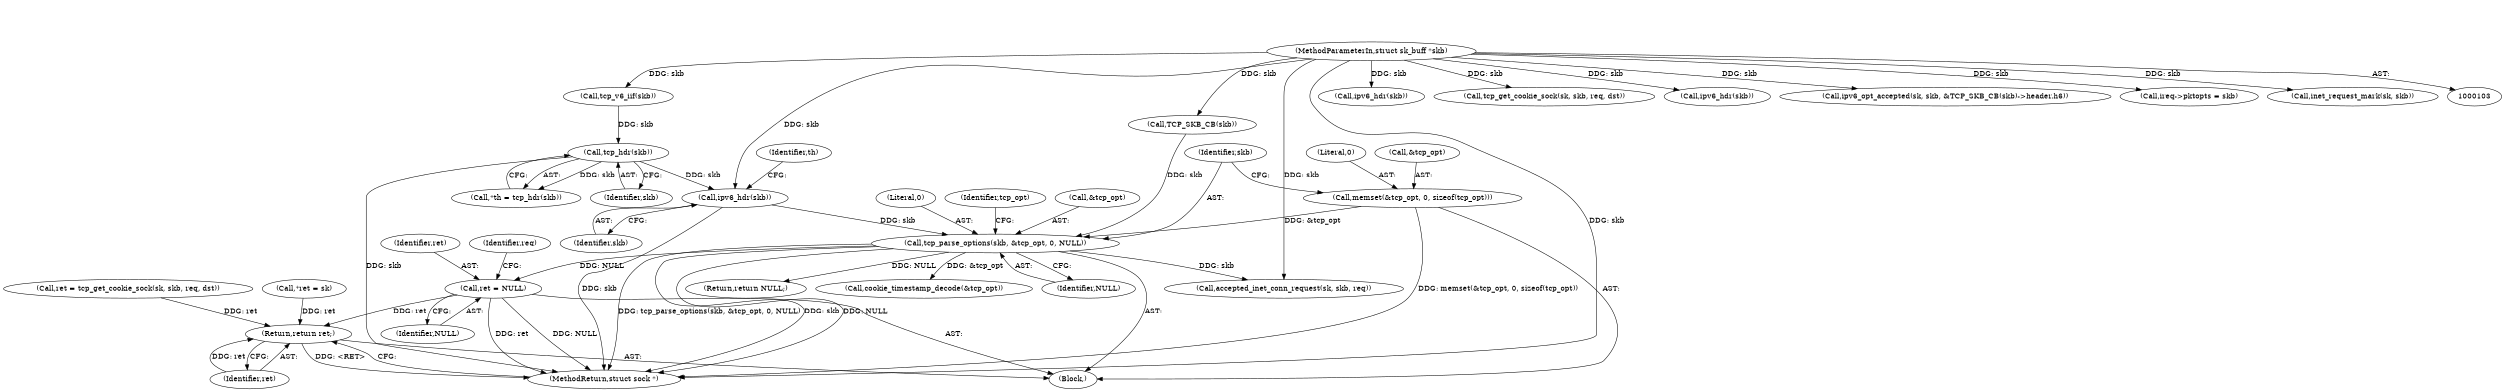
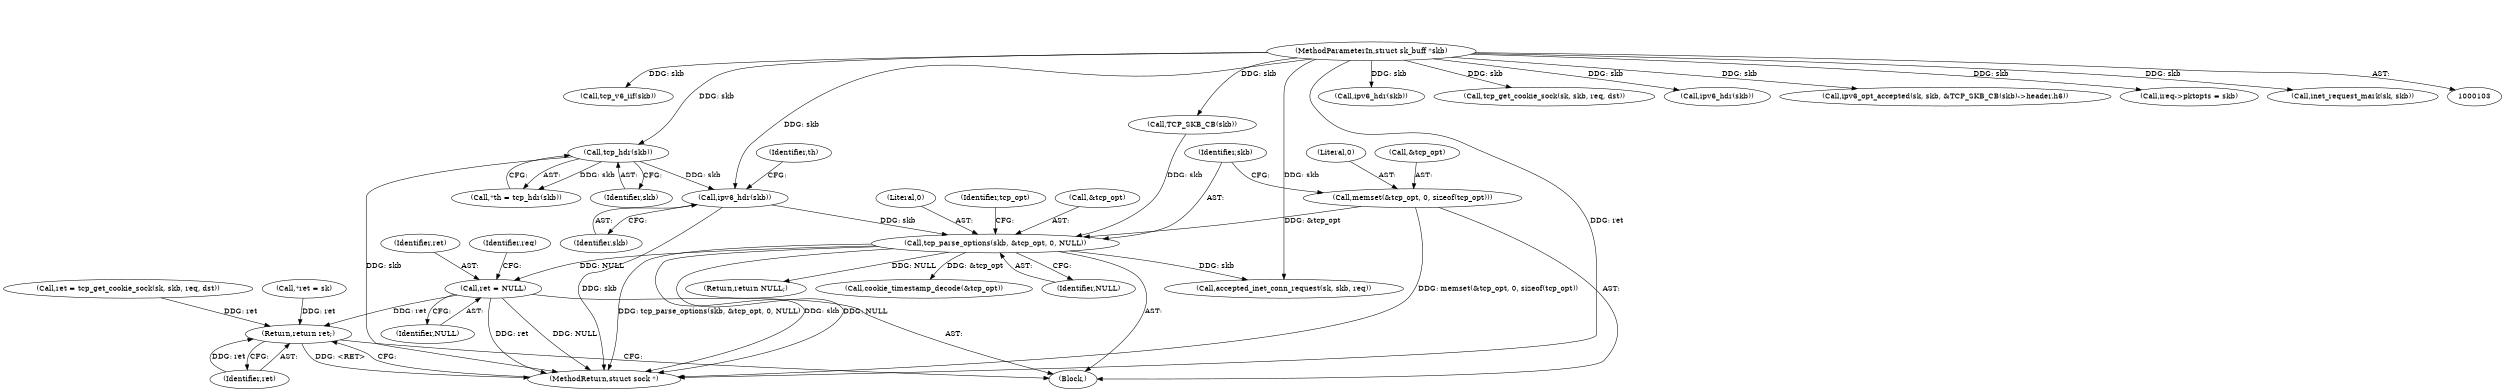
(618, 122) -> (779, 65)
(1607, 221) -> (1607, 221)
(634, 357) -> (634, 357)
